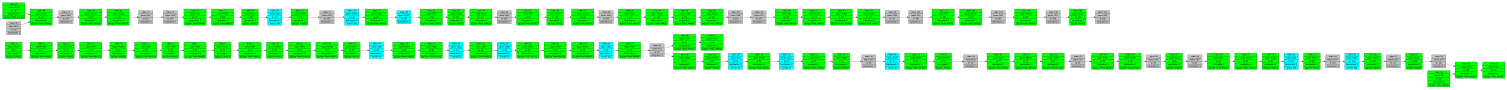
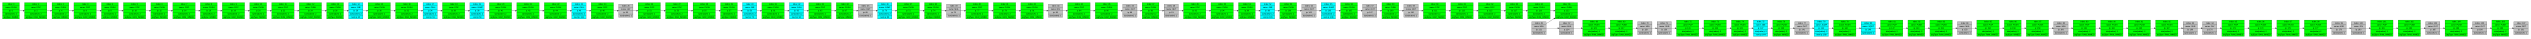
none -> (1514, 11)
(55, 17) -> (1552, 28)
(668, 55) -> (690, 11)
(1450, 65) -> (1420, 11)
